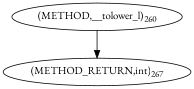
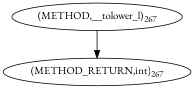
(150, 16) -> (150, 16)
